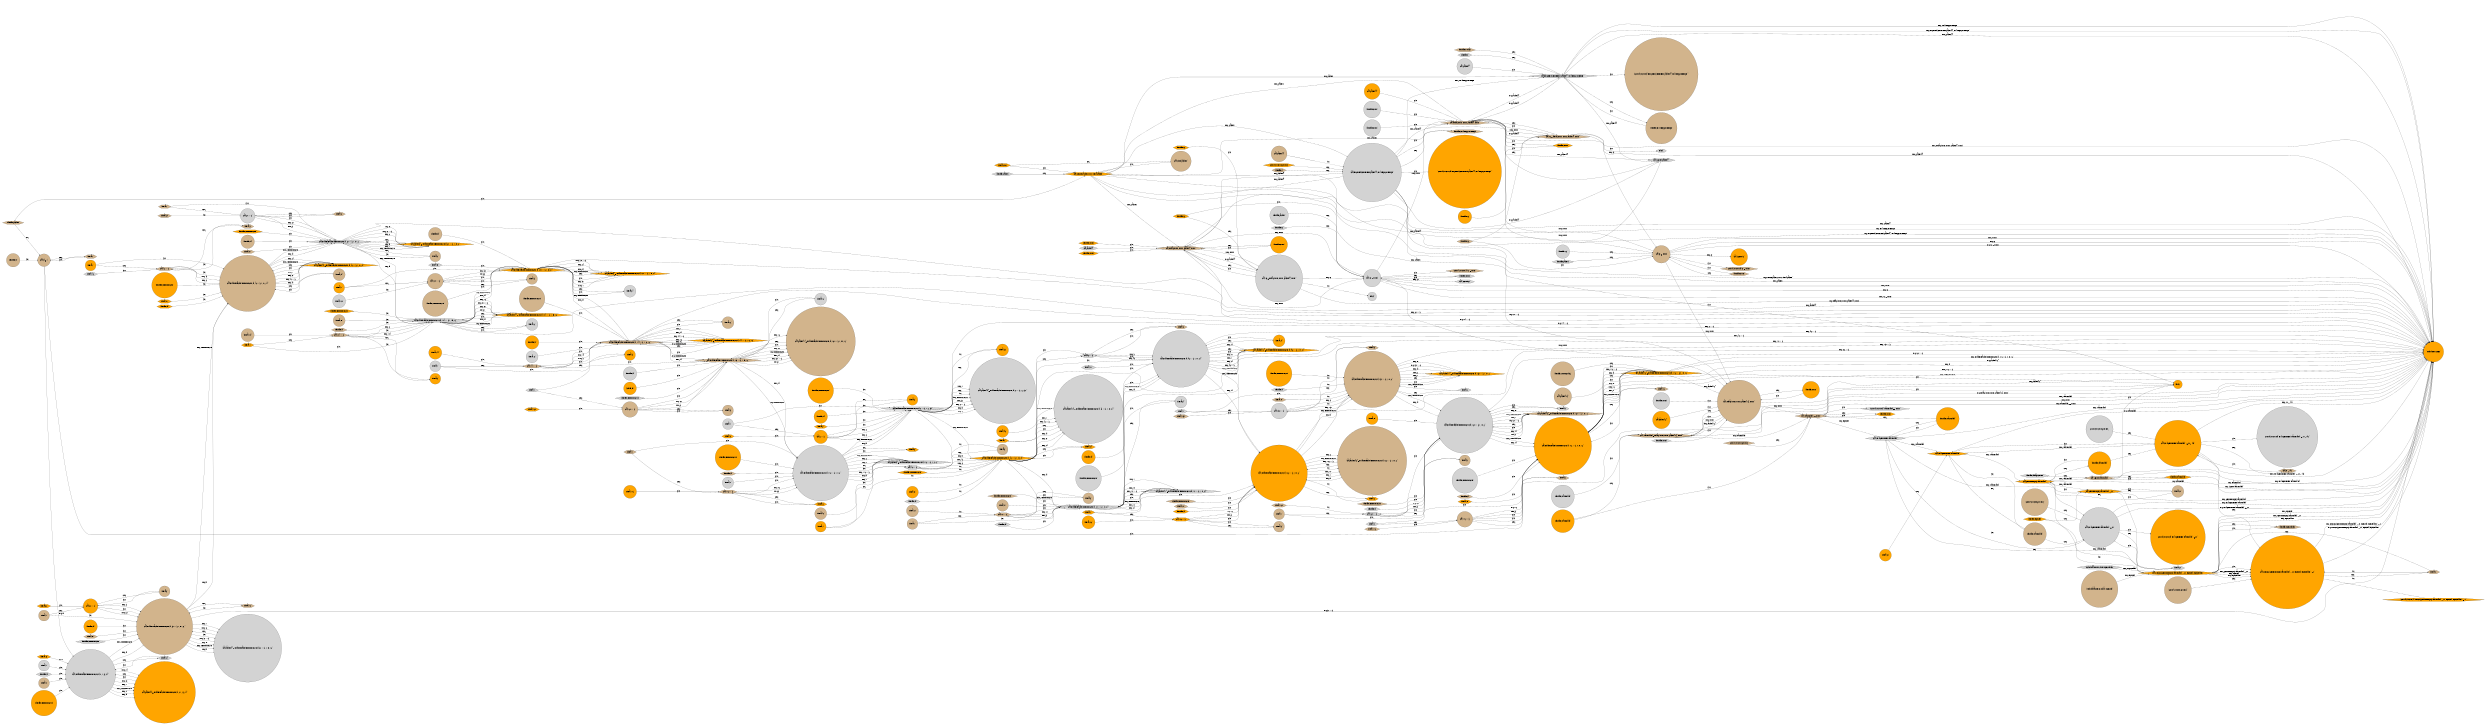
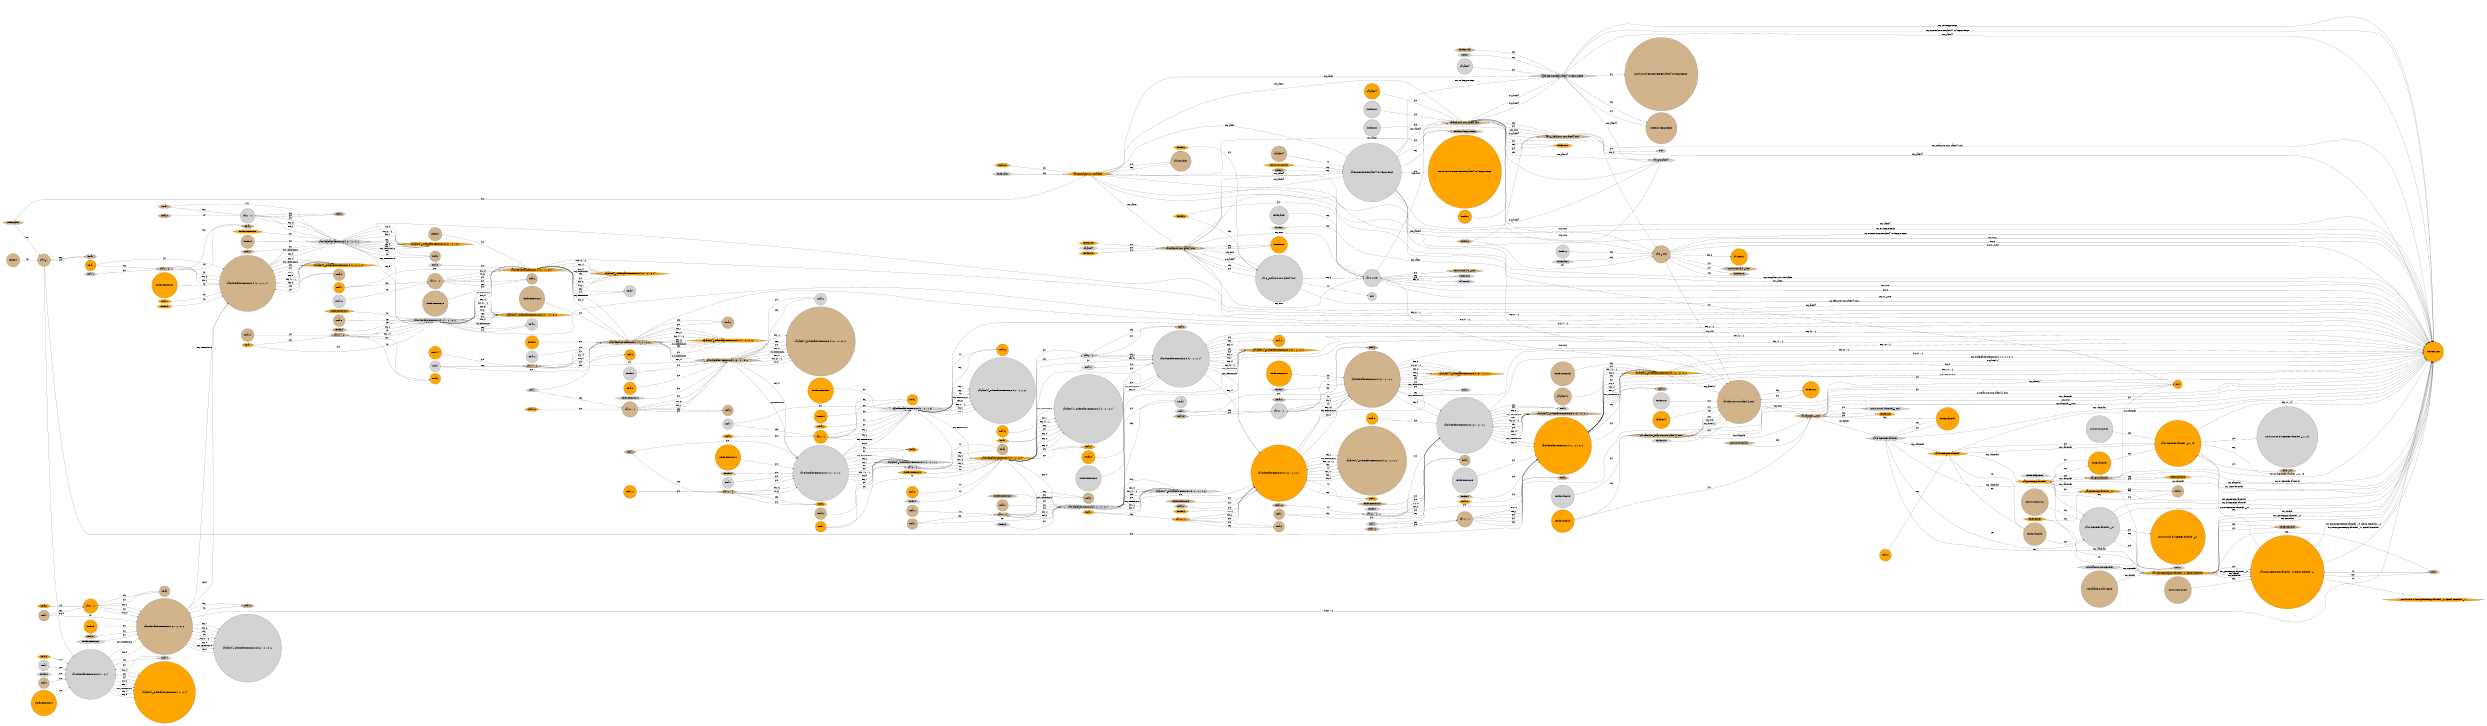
(1090, 163) -> (1137, 169)
(630, 388) -> (630, 388)
(1088, 522) -> none
